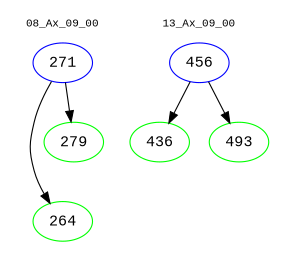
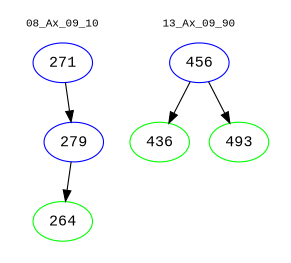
(63, 24) -> (63, 24)
(199, 24) -> (199, 24)
(31, 137) -> (69, 176)
(74, 142) -> (74, 142)
